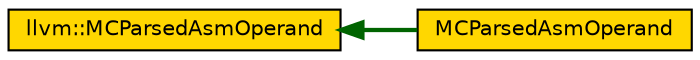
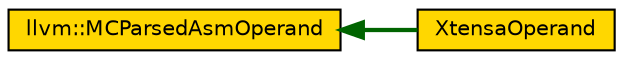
(555, 30) -> (516, 30)
